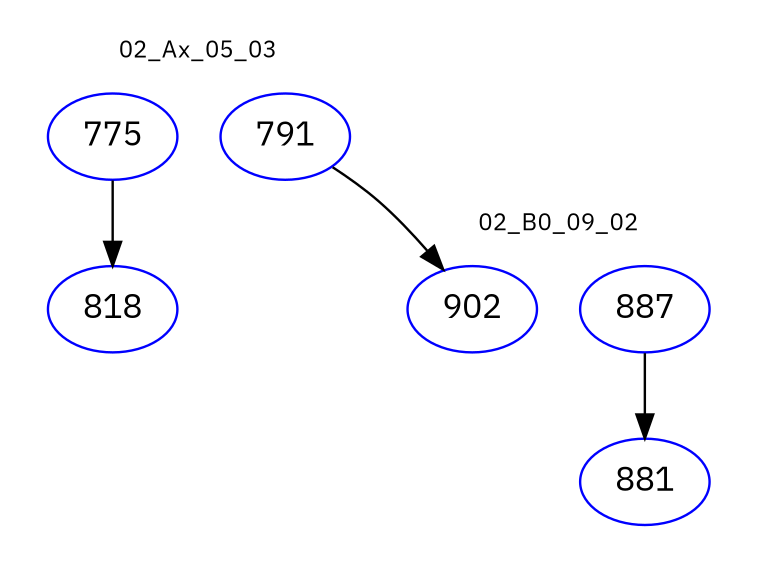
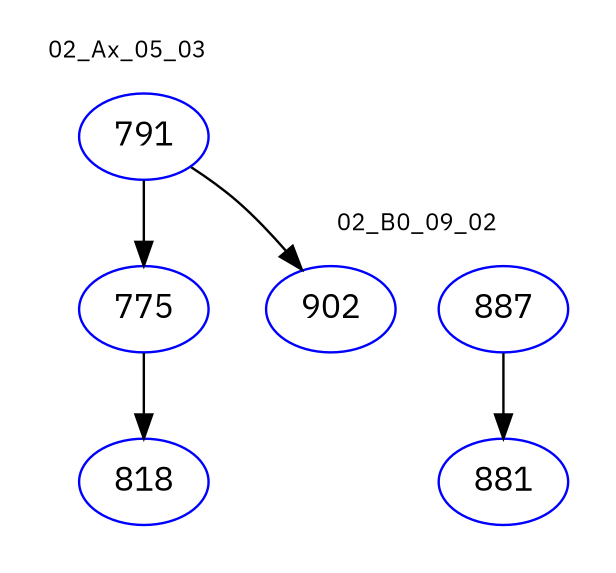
none -> (144, 211)
